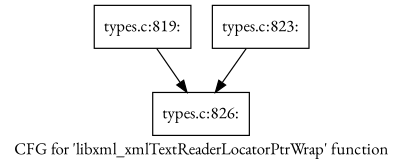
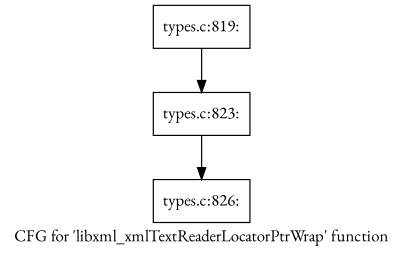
(168, 66) -> (202, 64)
